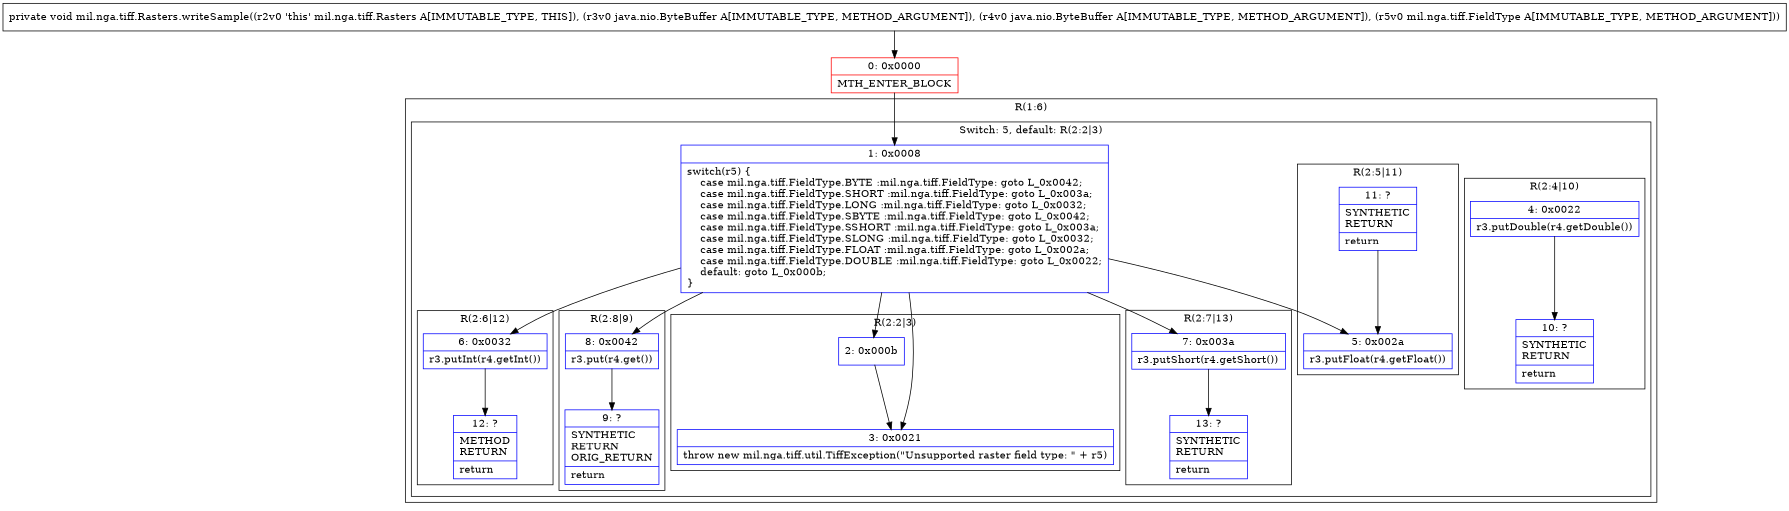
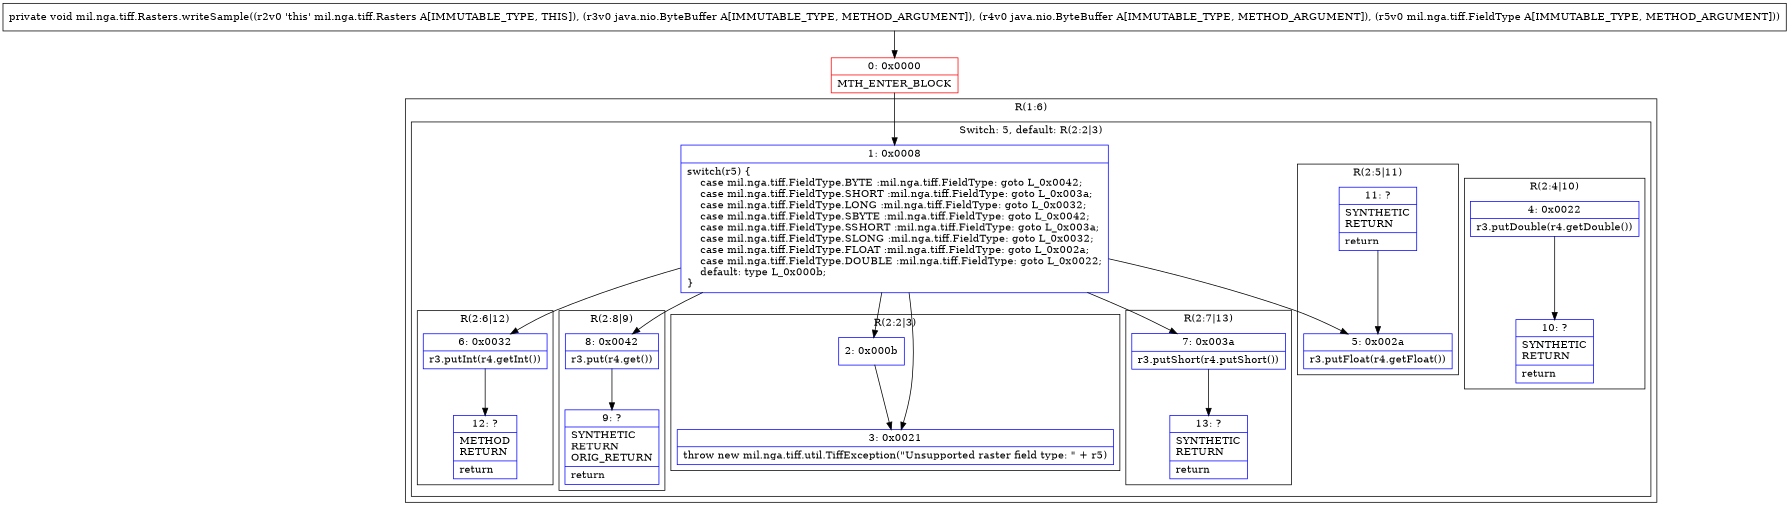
(757, 272) -> (757, 272)
(1208, 360) -> (1209, 360)
